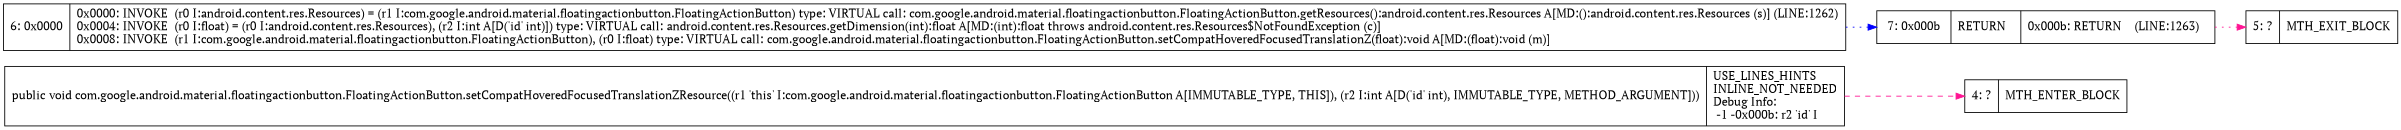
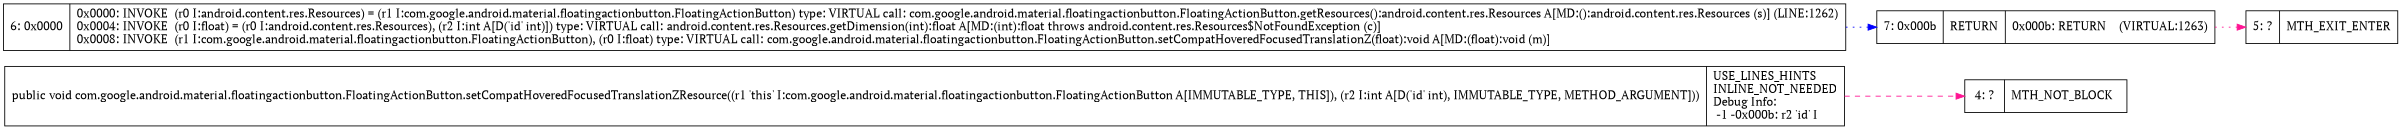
(2114, 27) -> (2110, 27)
(2339, 27) -> (2339, 27)
(2063, 96) -> (2062, 96)
